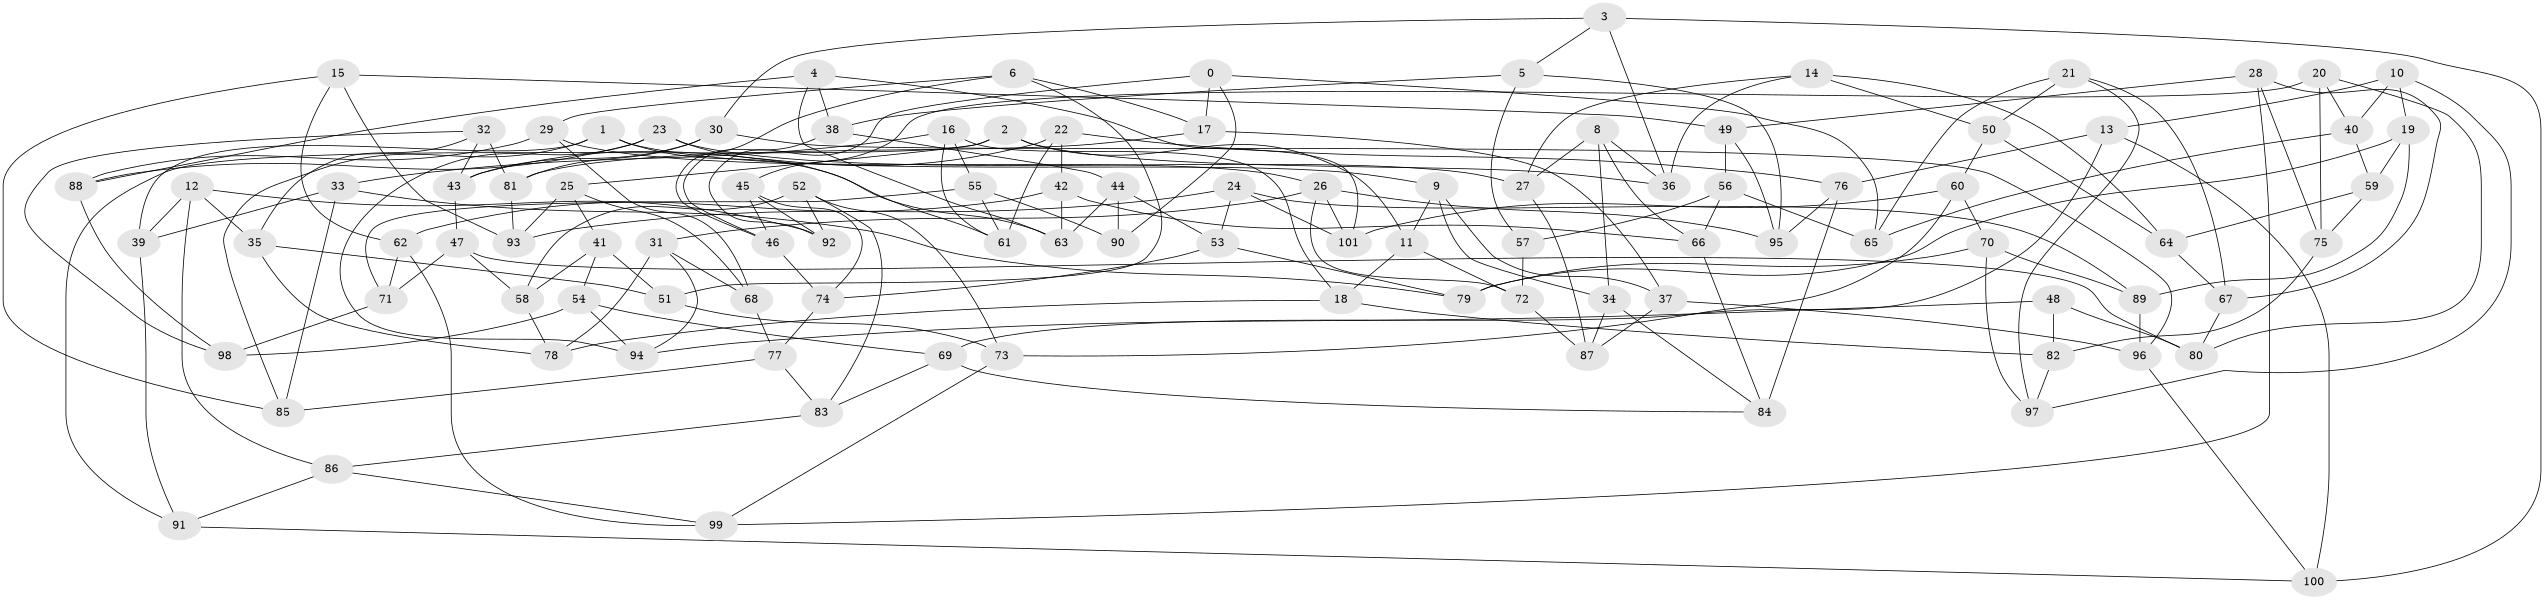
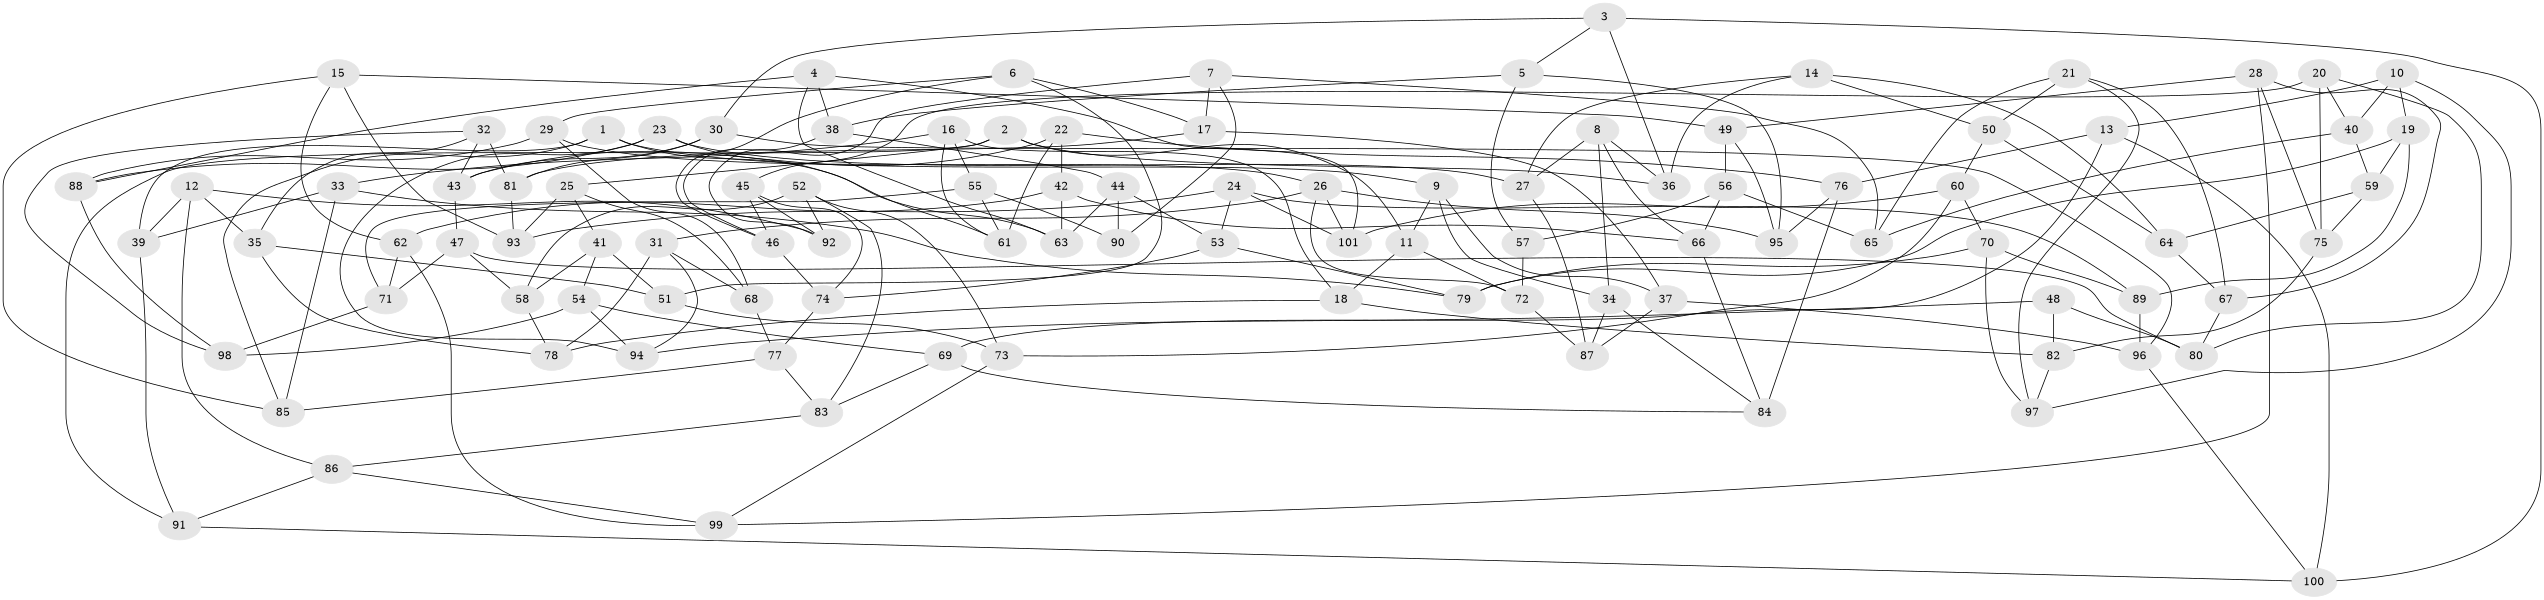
(1211, 74) -> (1211, 74)
